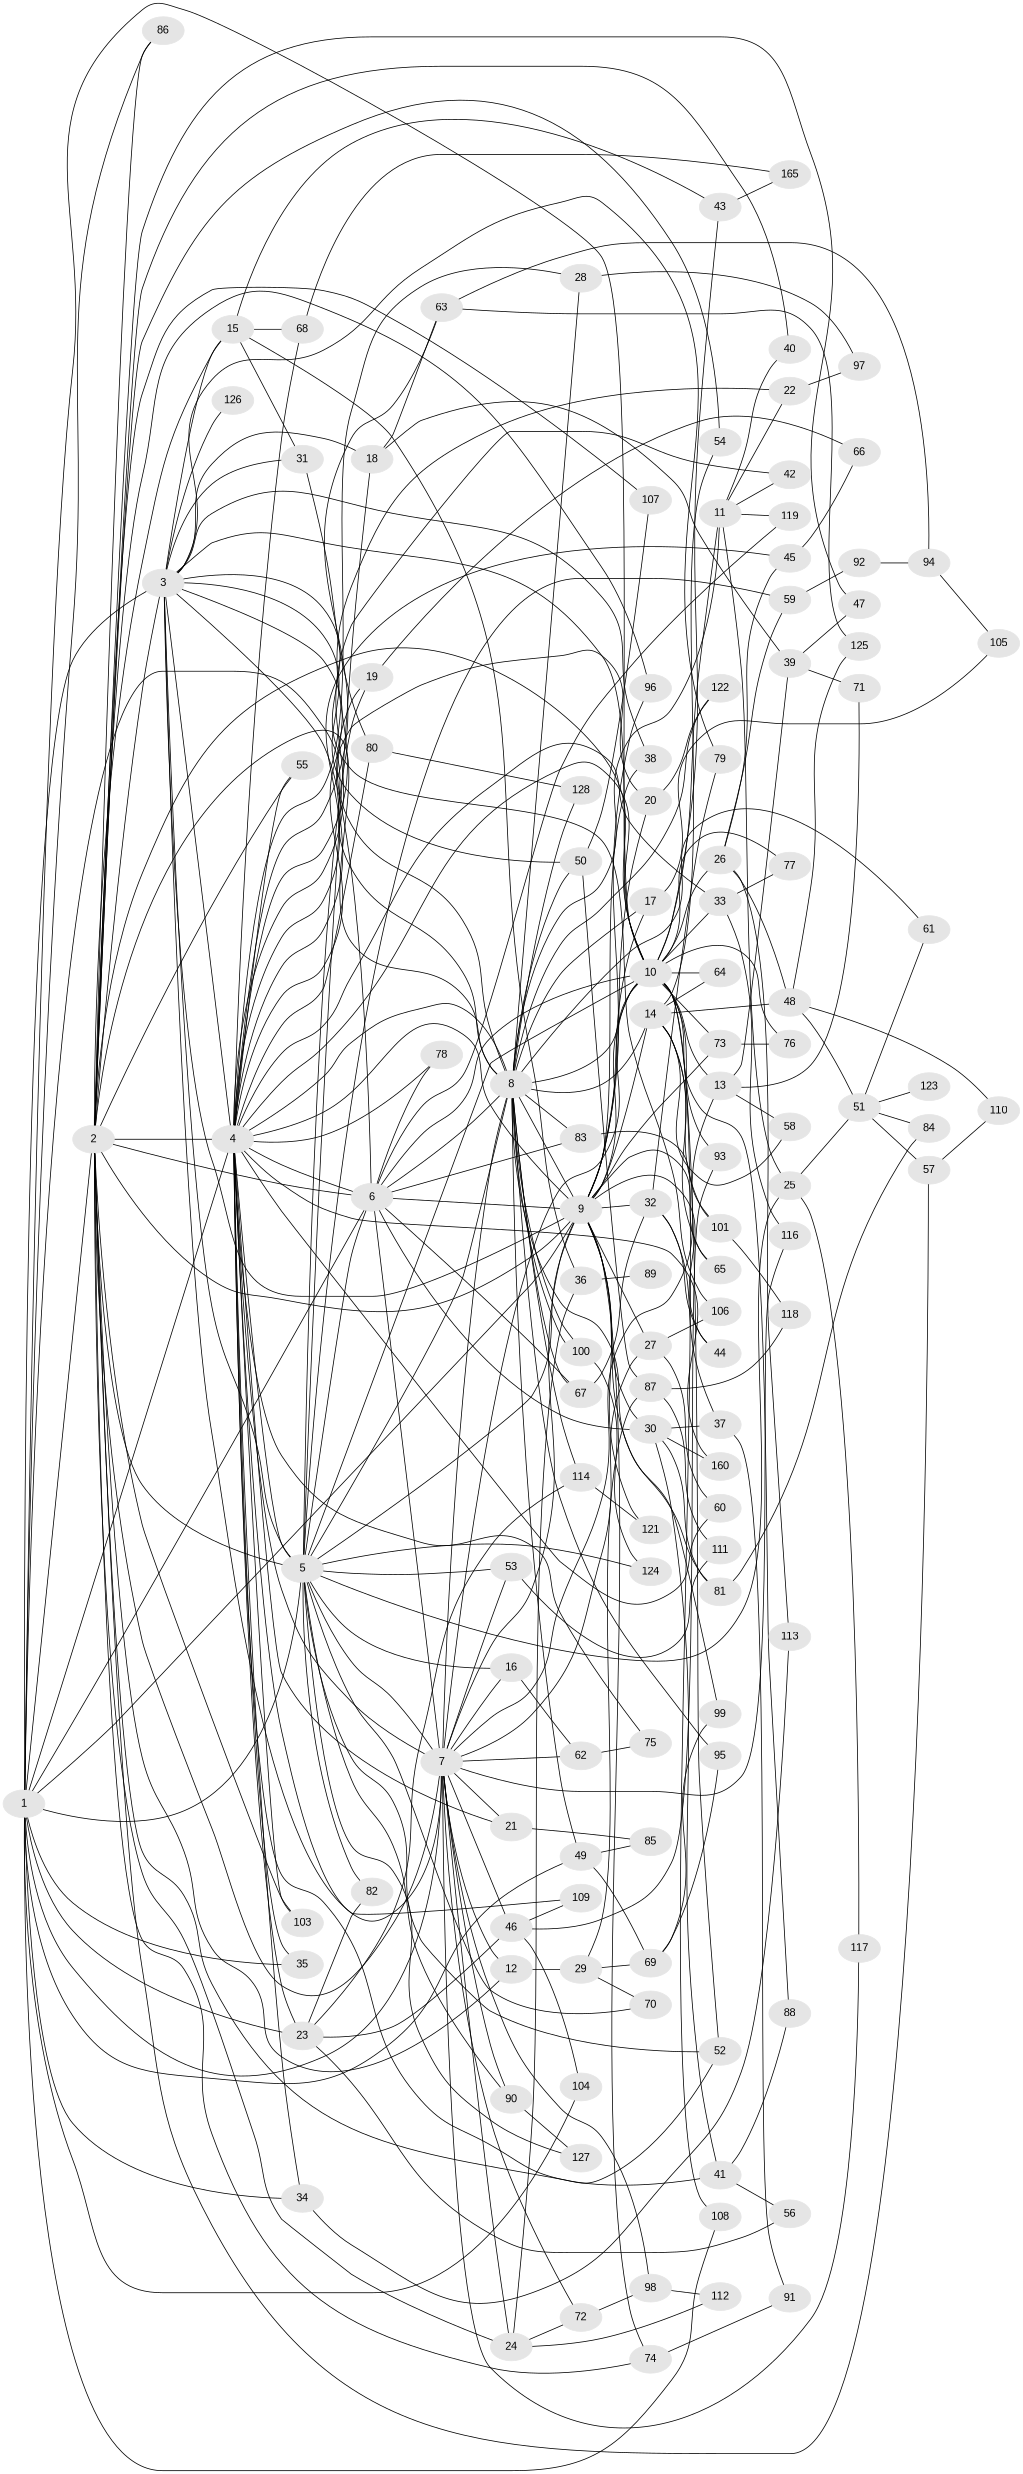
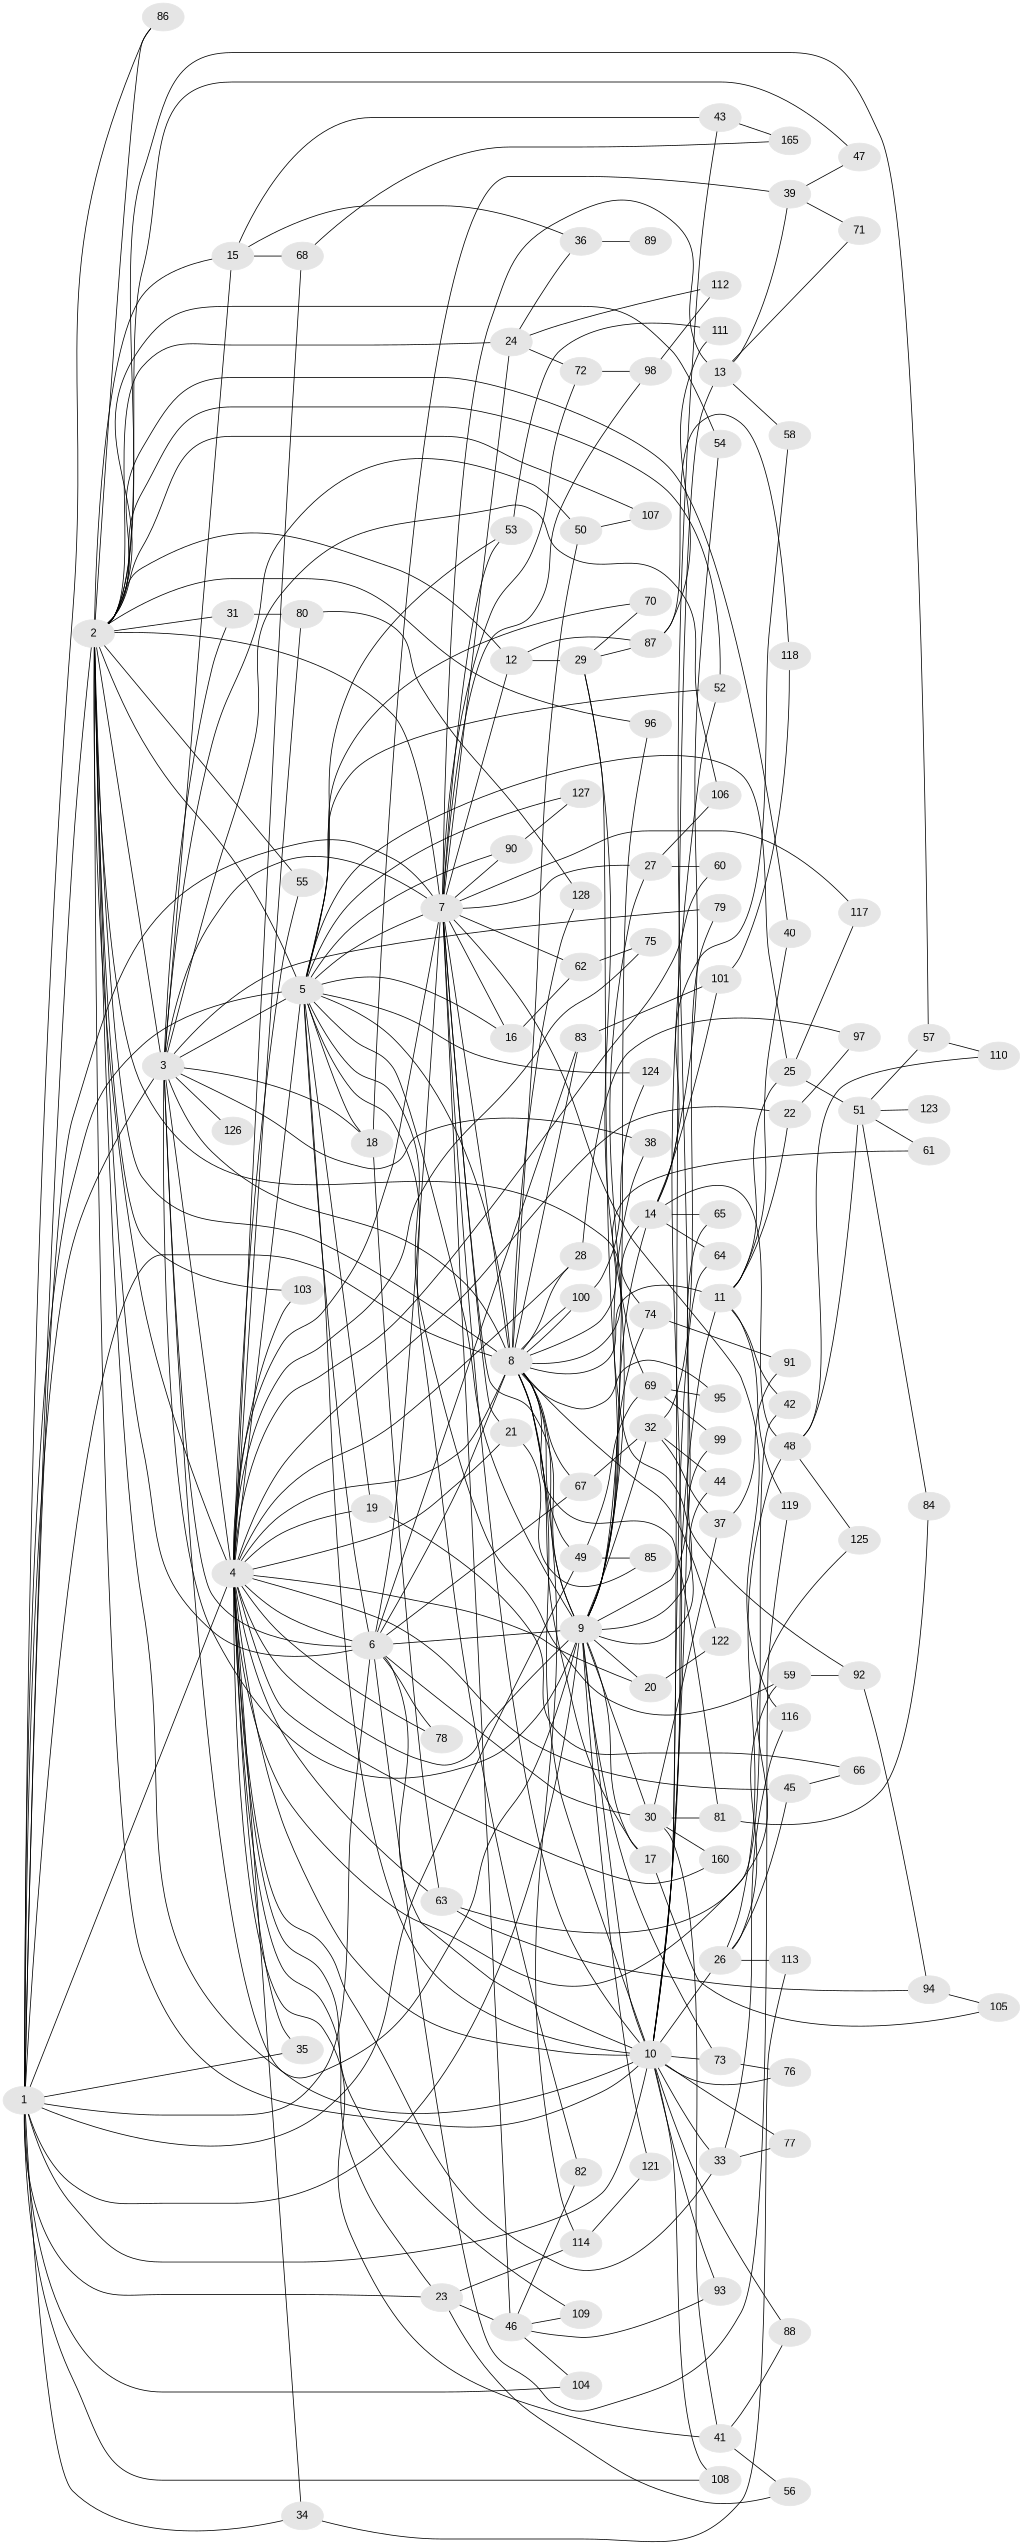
(268, 394) -> (163, 624)
(602, 1115) -> (578, 637)
none -> (610, 1273)
(333, 1962) -> (546, 2250)
